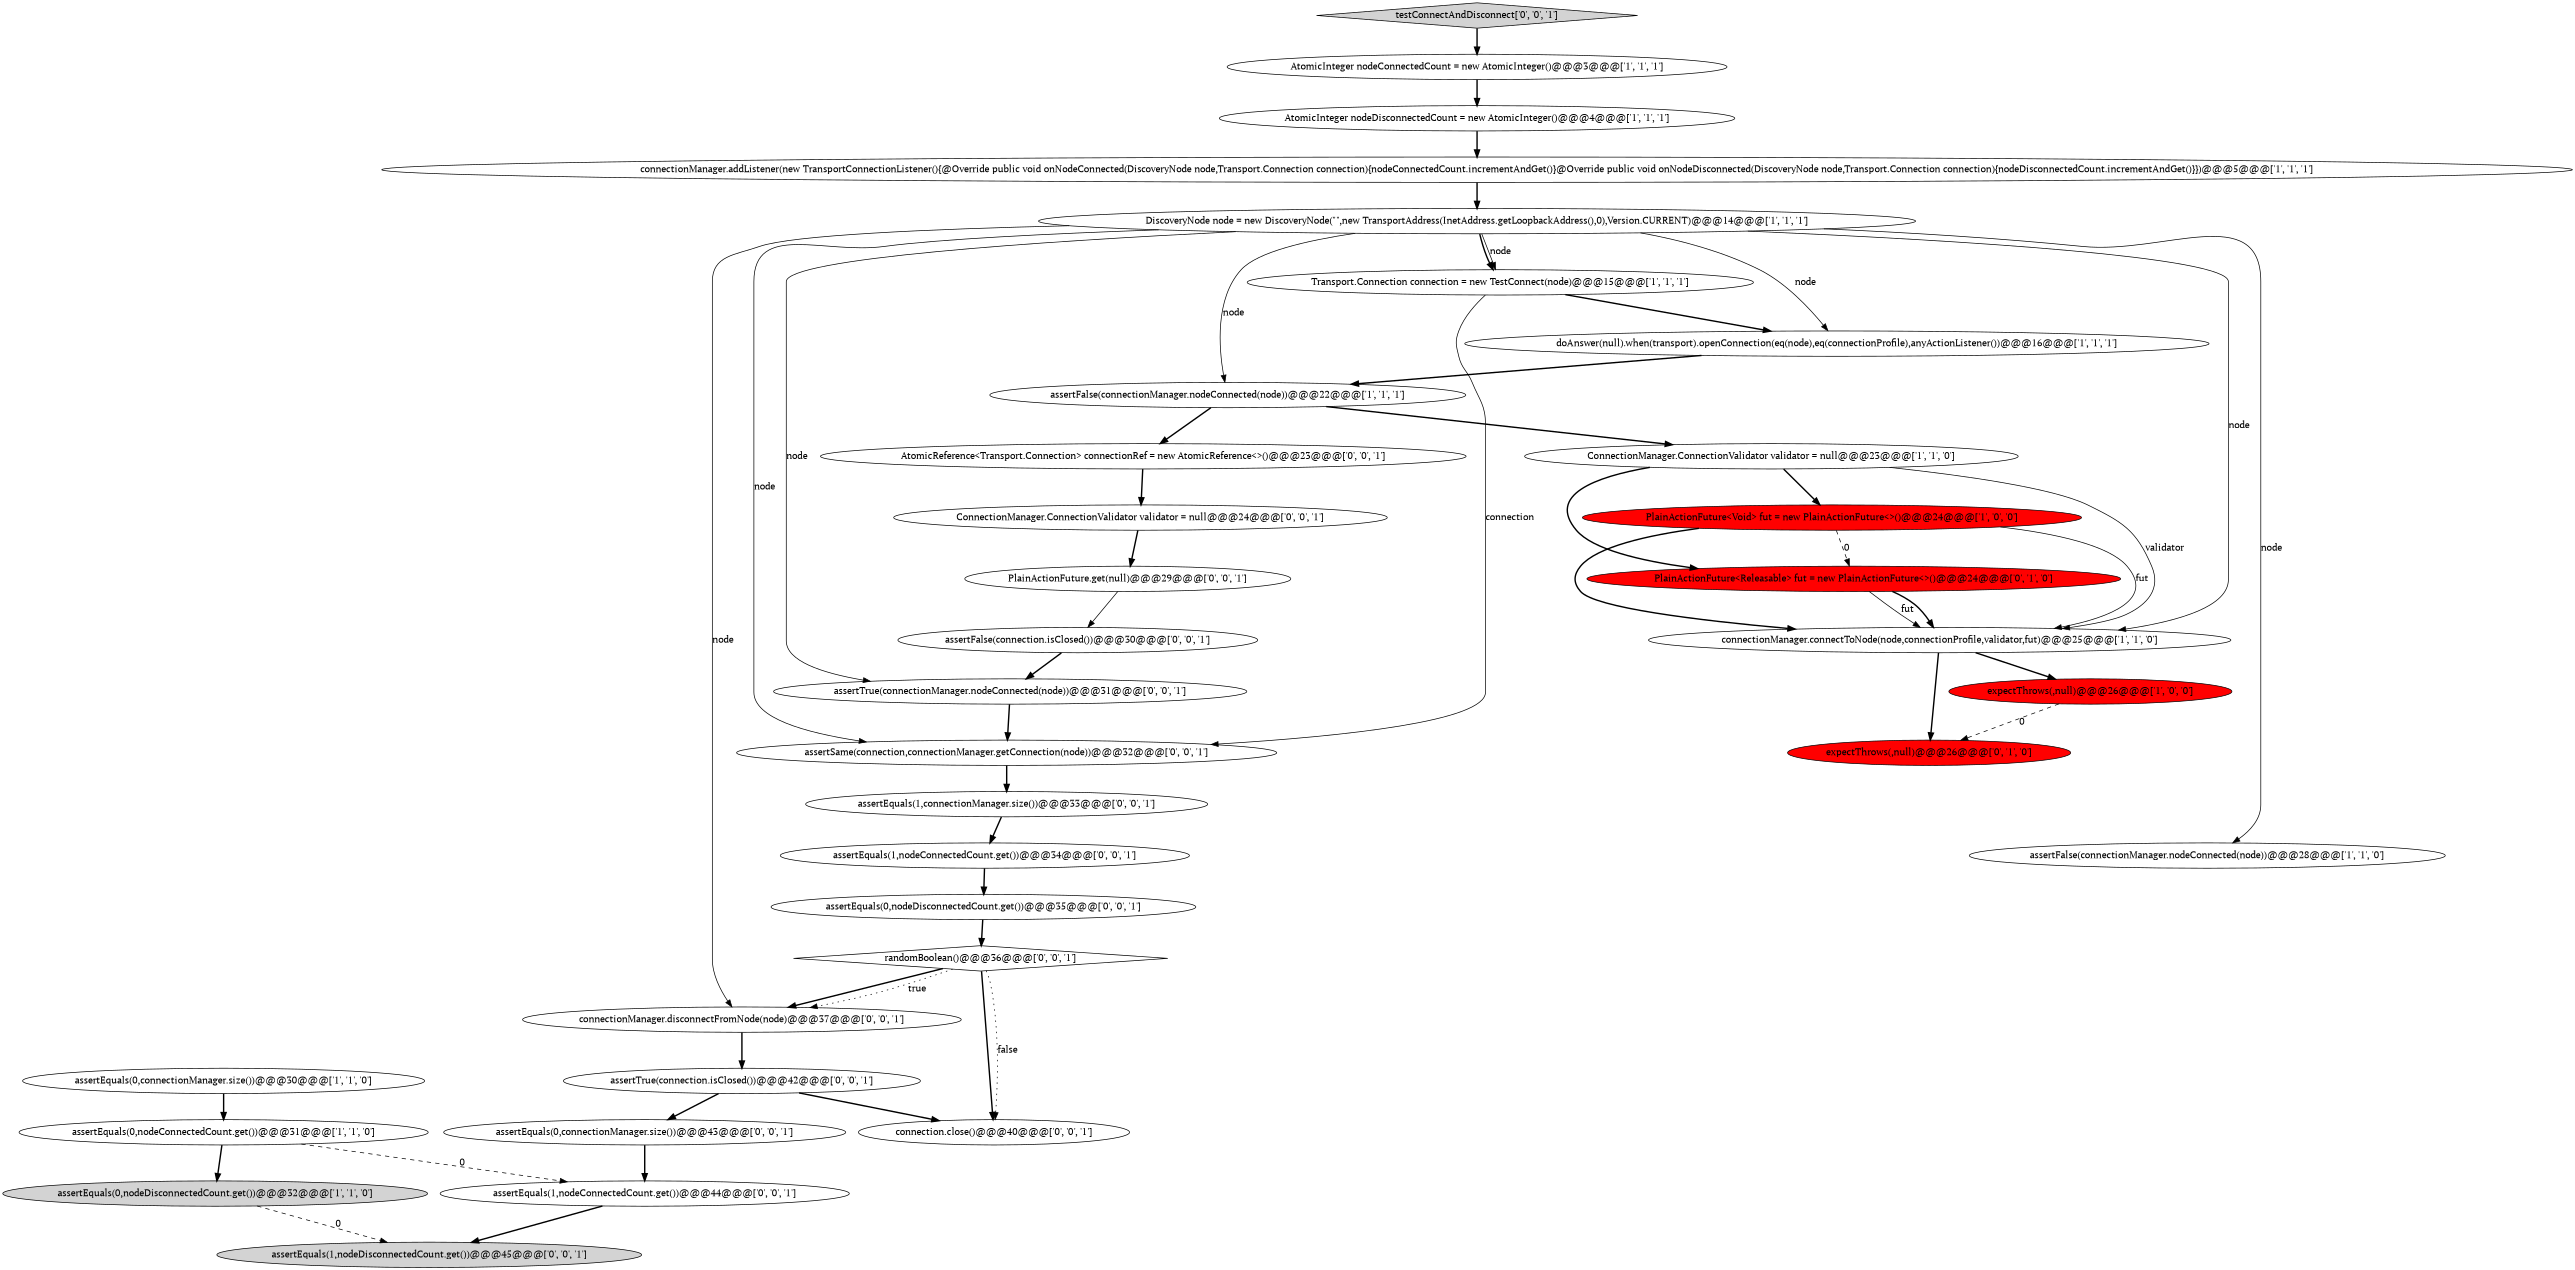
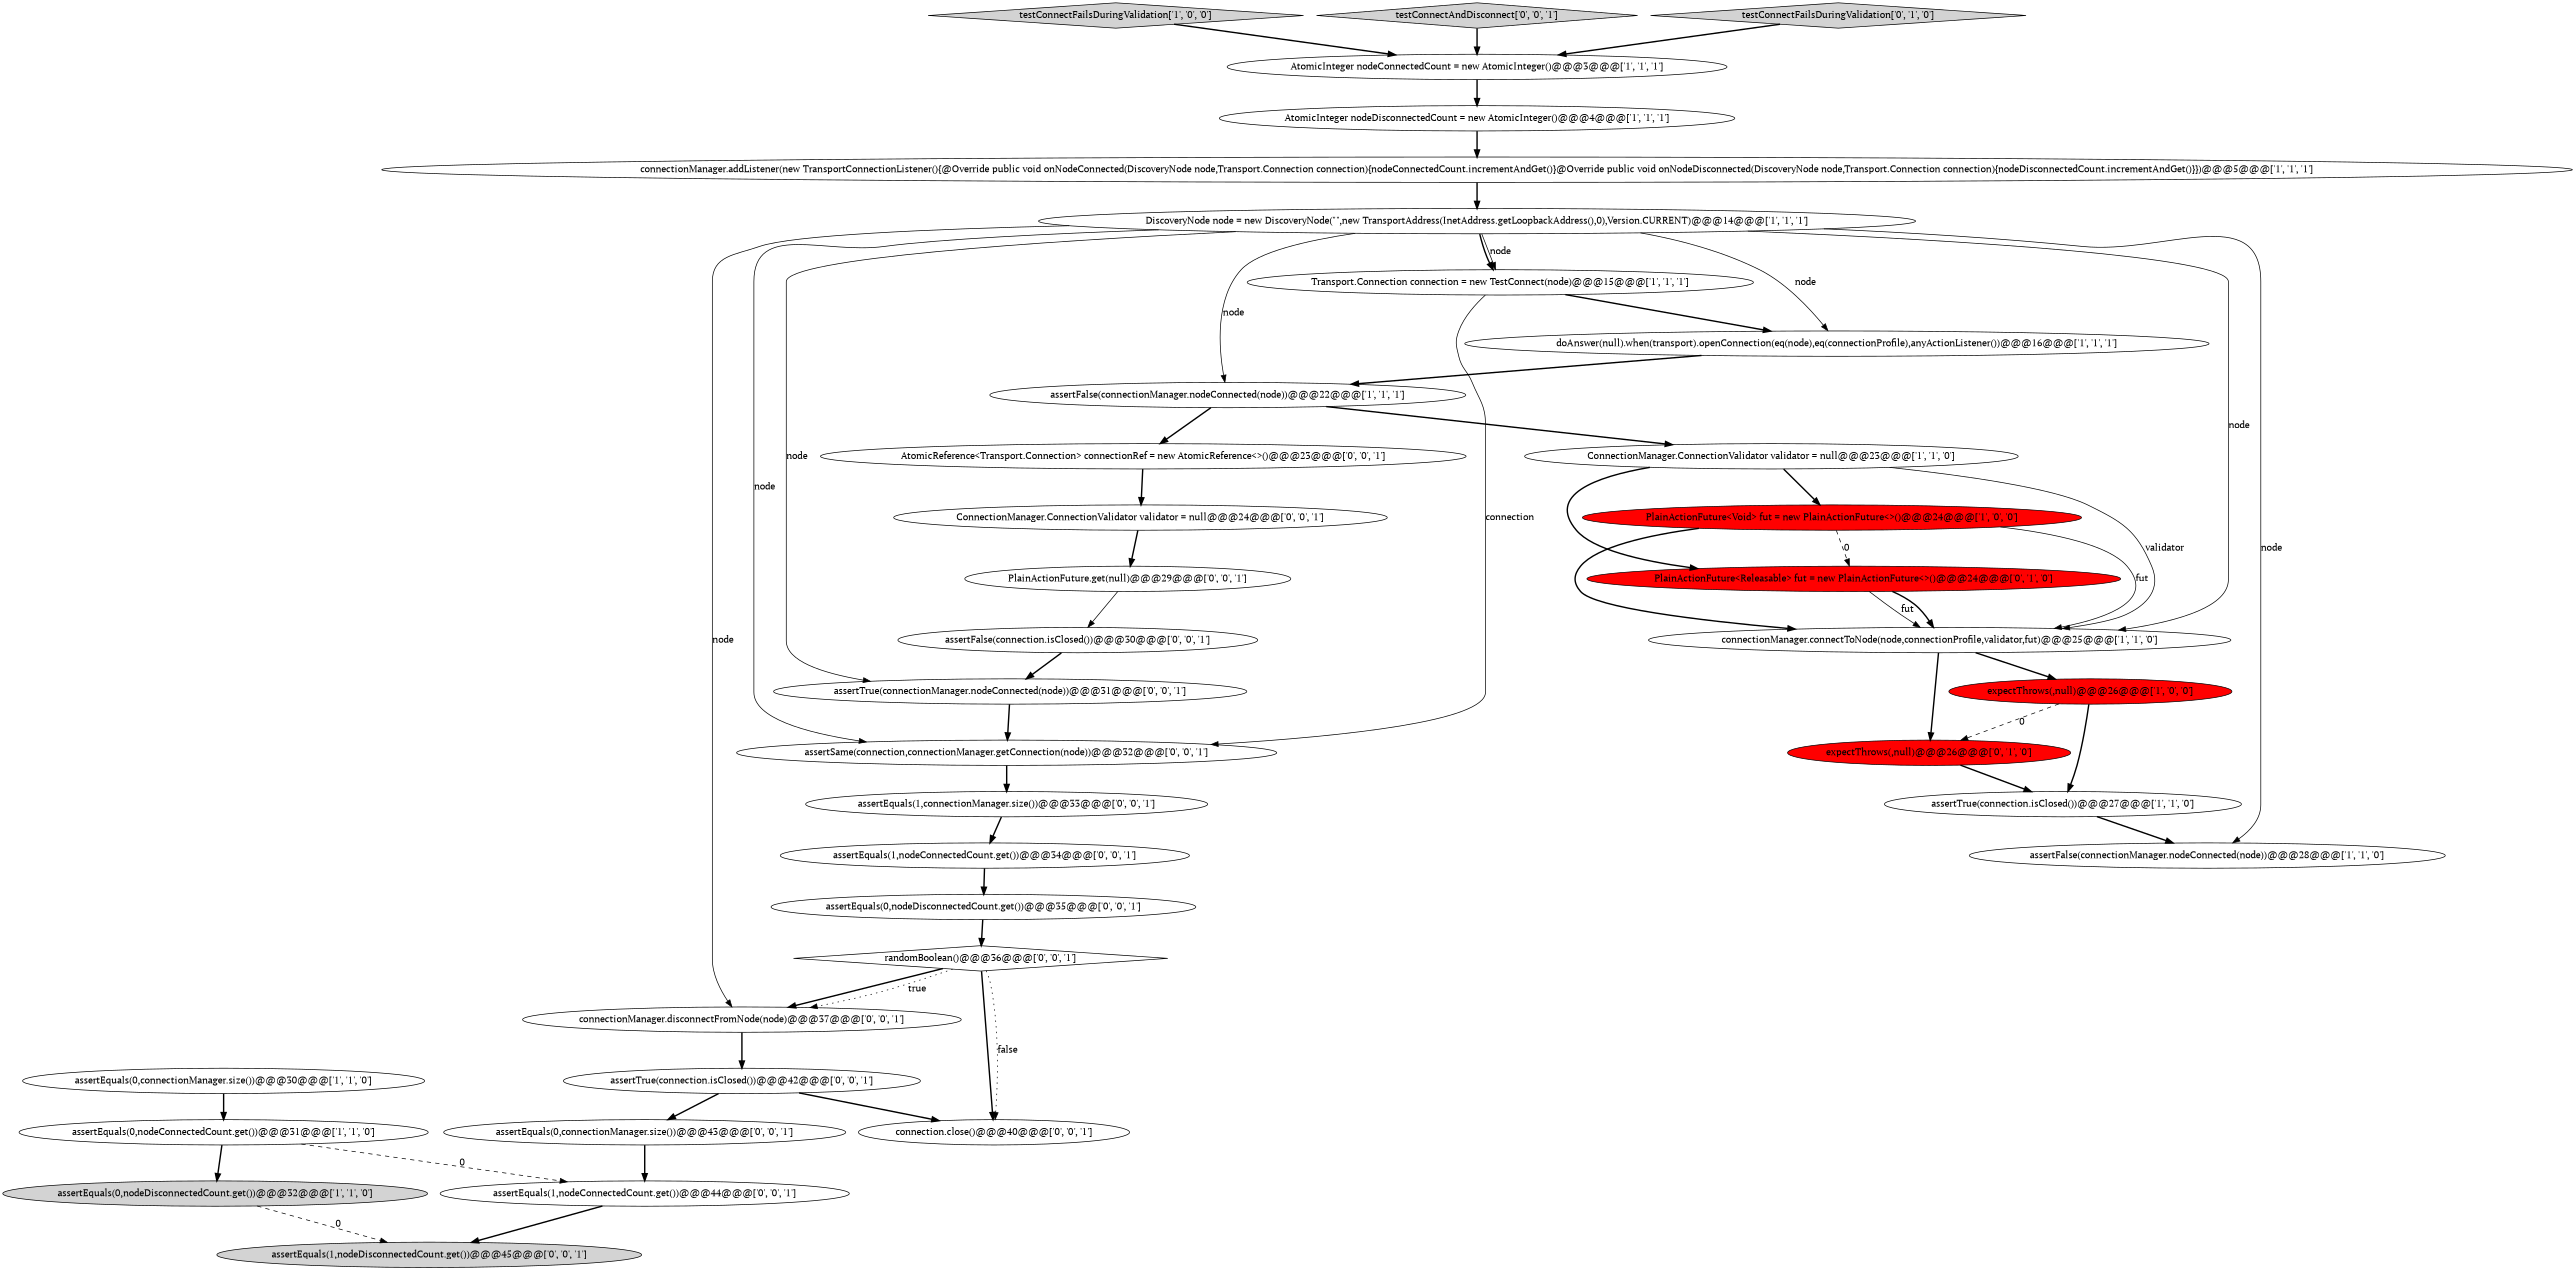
none -> (1116, 15)
none -> (1838, 15)
none -> (2063, 804)
